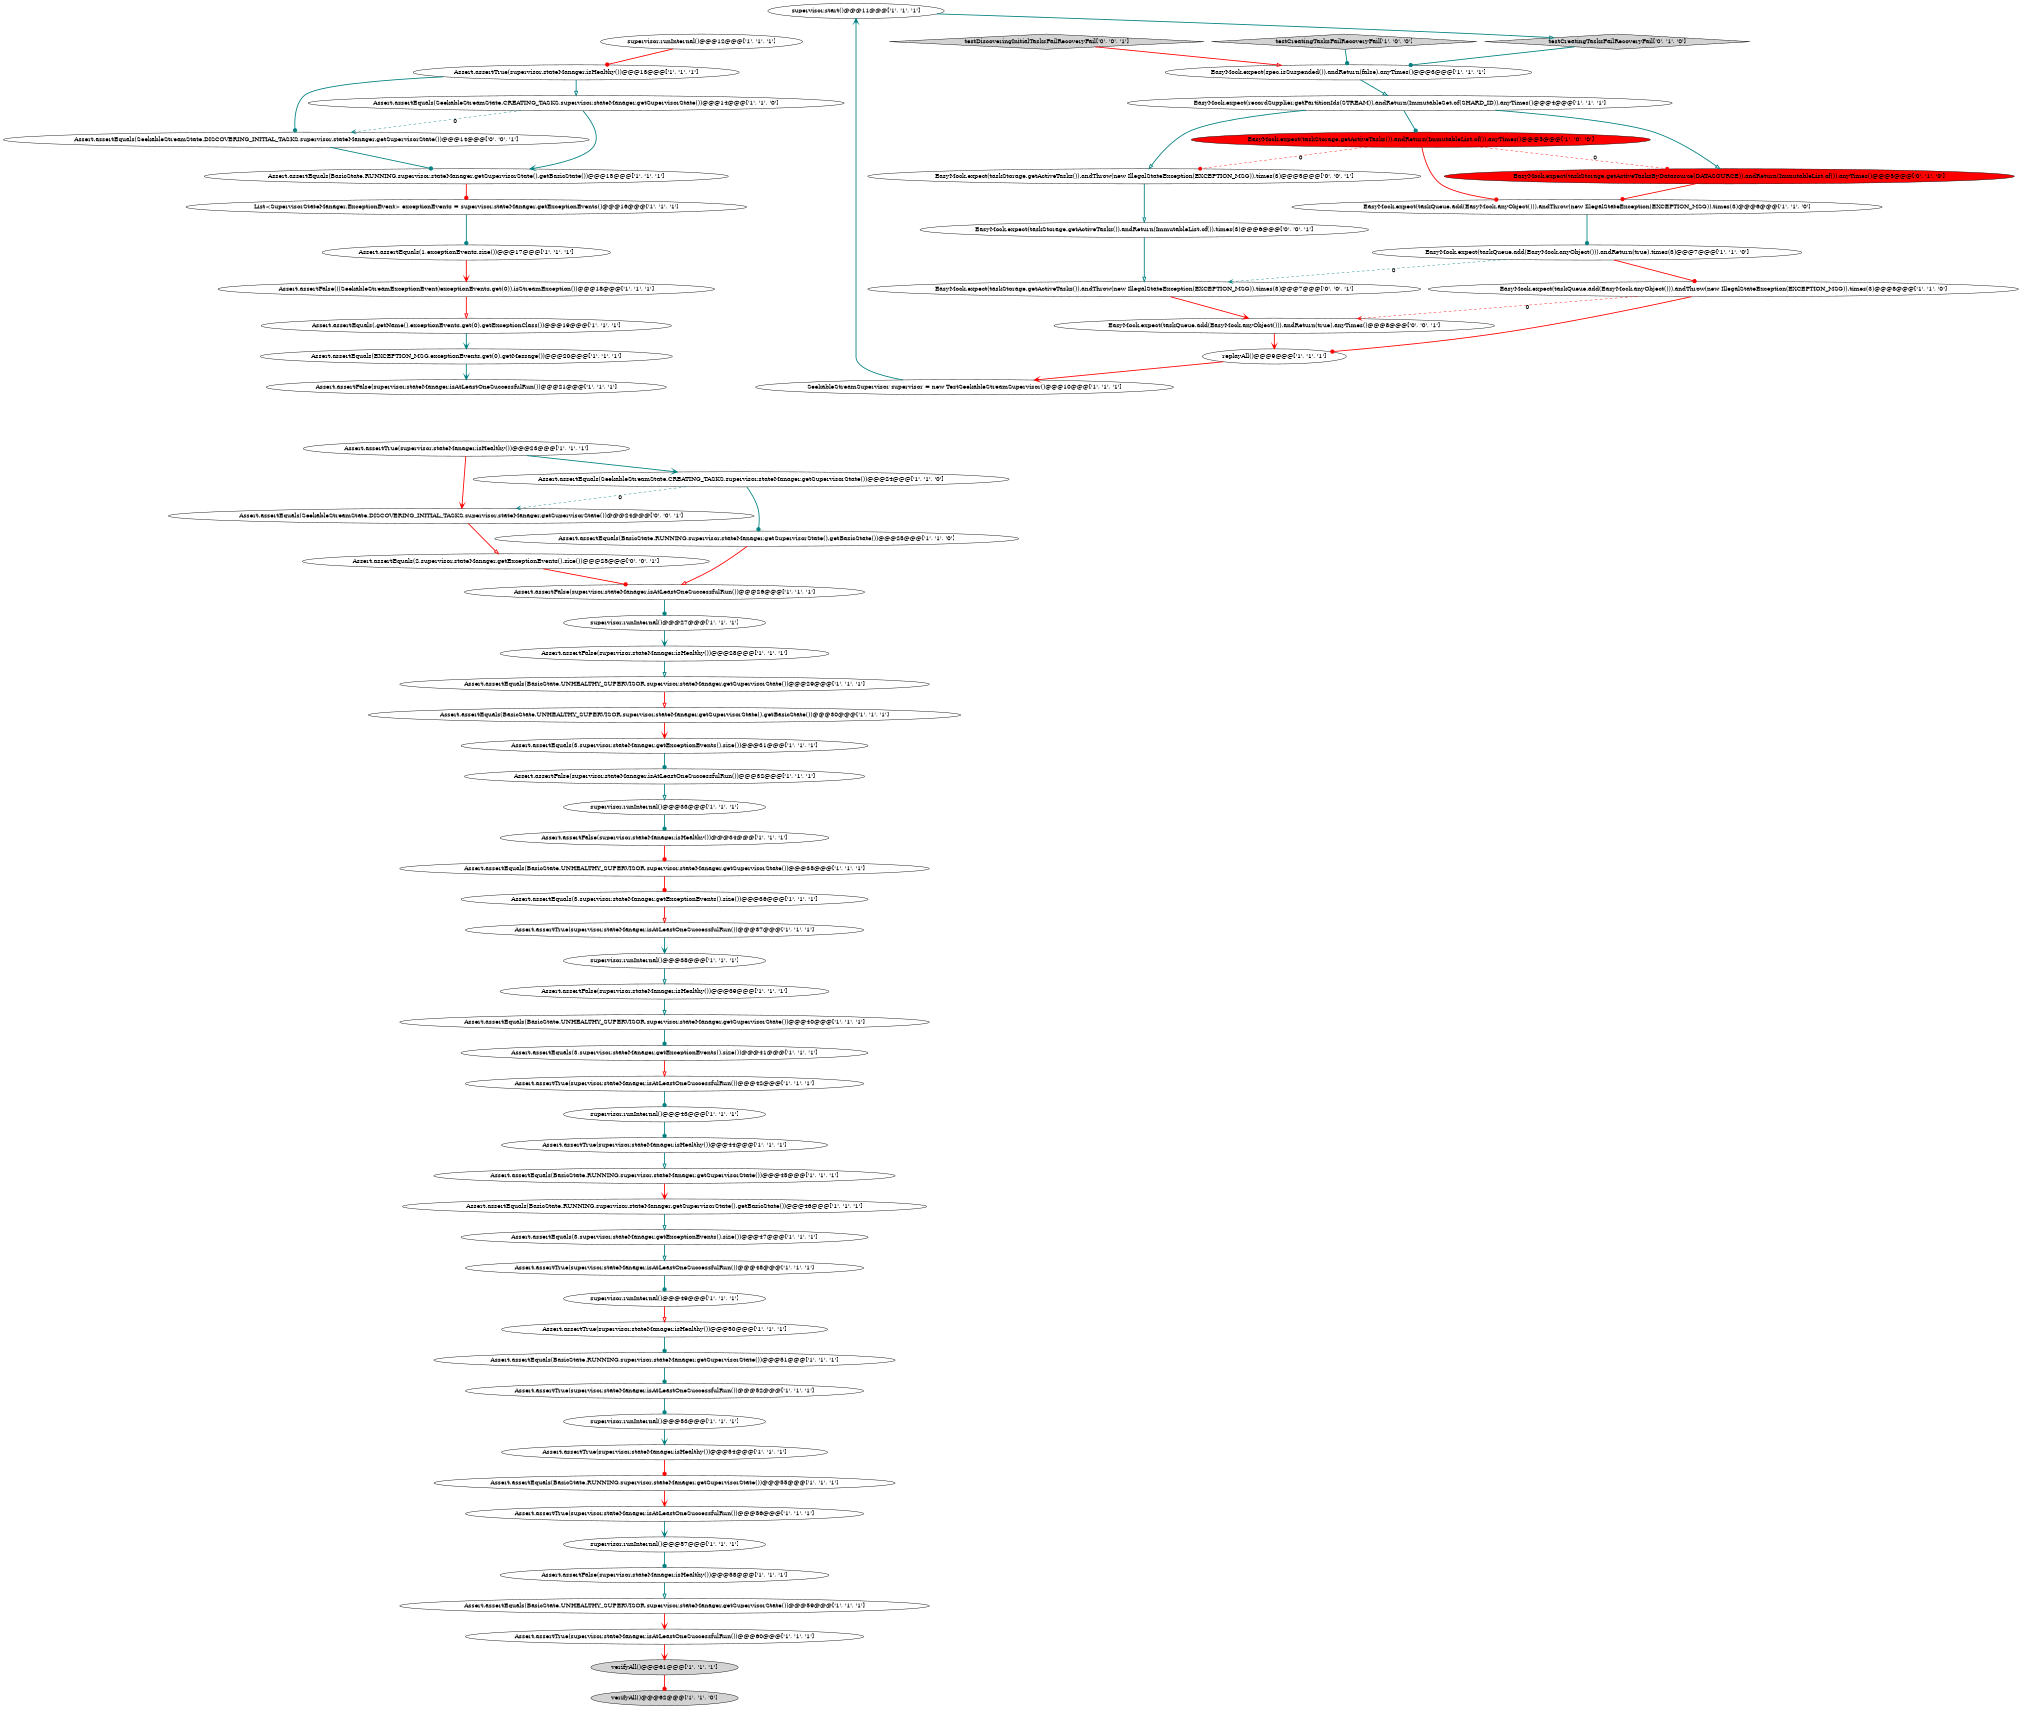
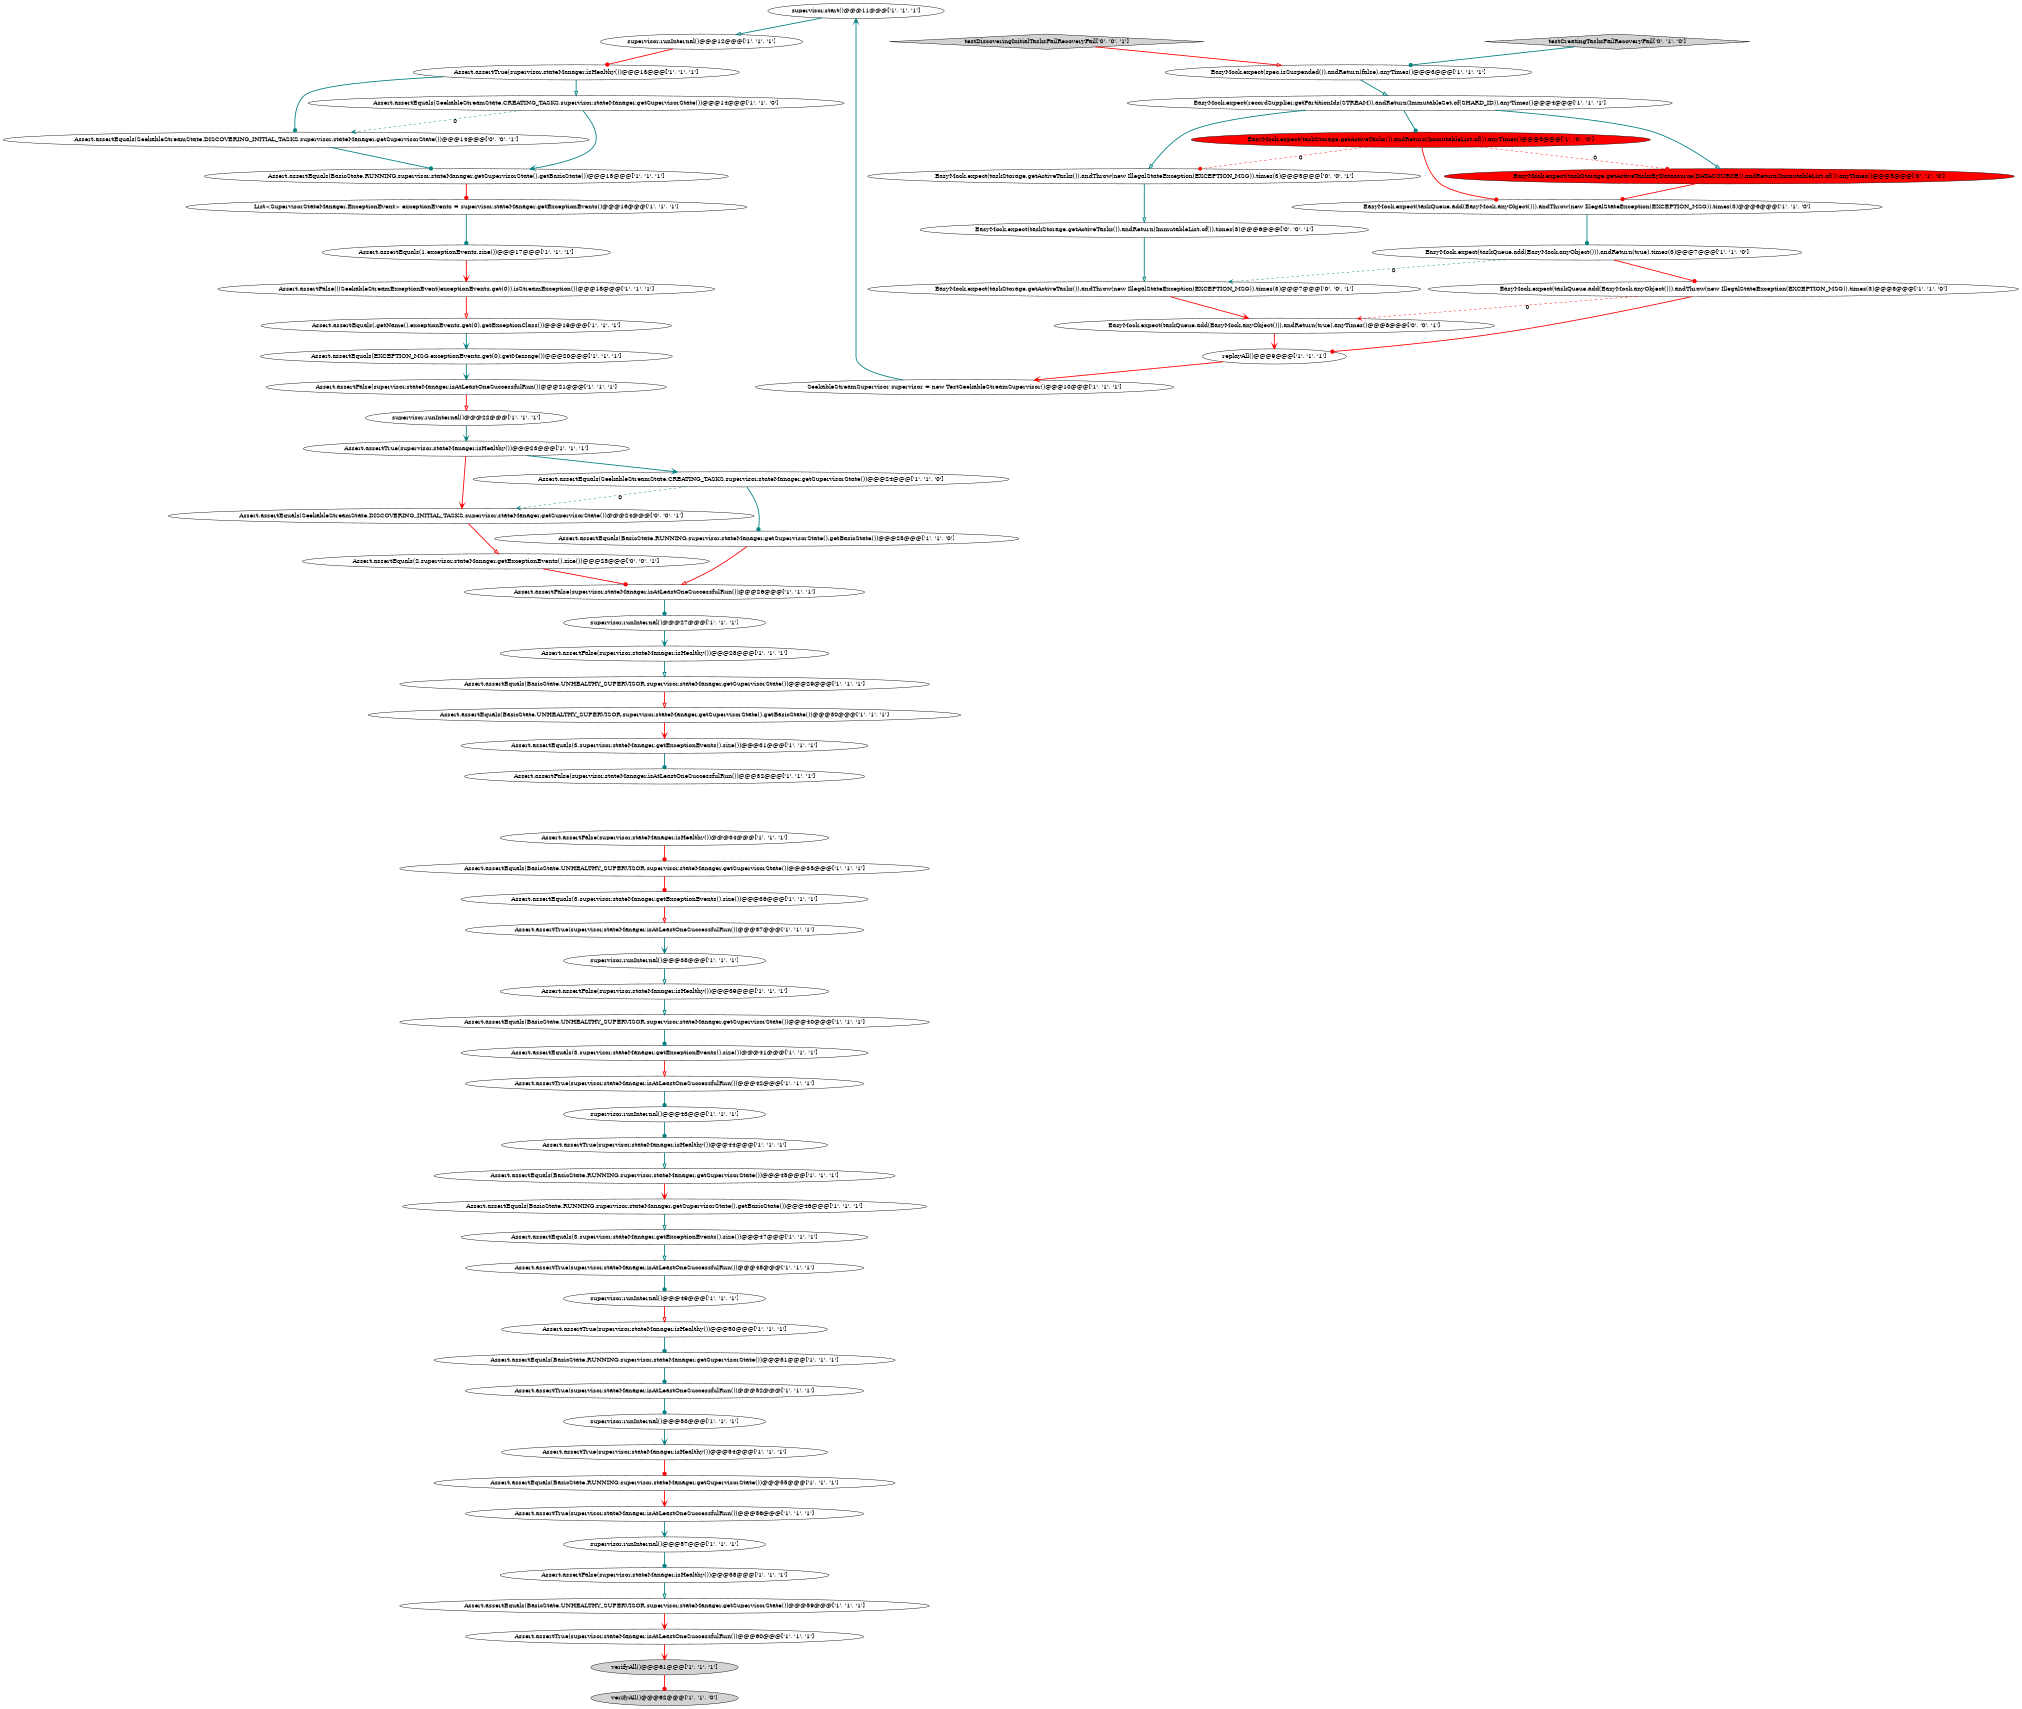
(1243, 25) -> (781, 26)
(1344, 42) -> none
none -> (466, 418)
(665, 807) -> none
